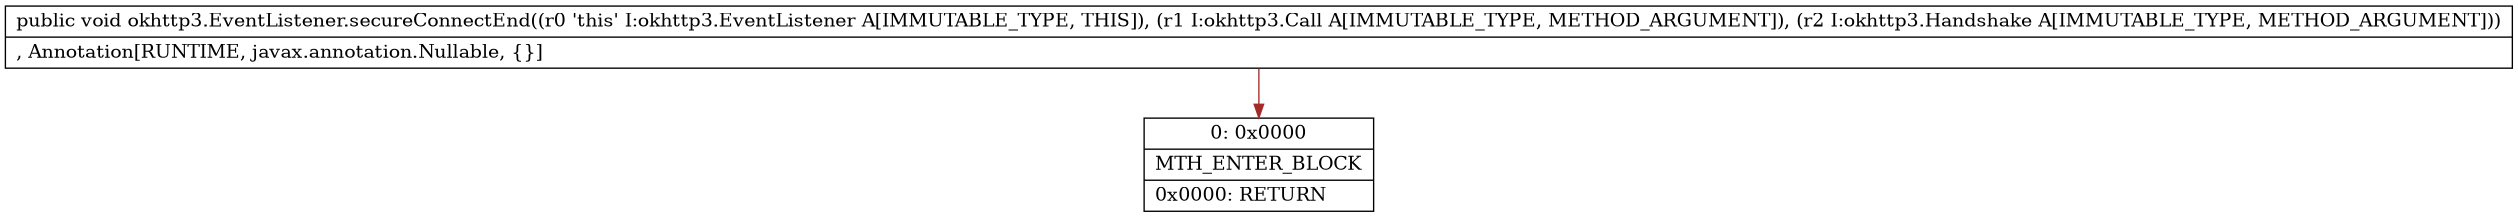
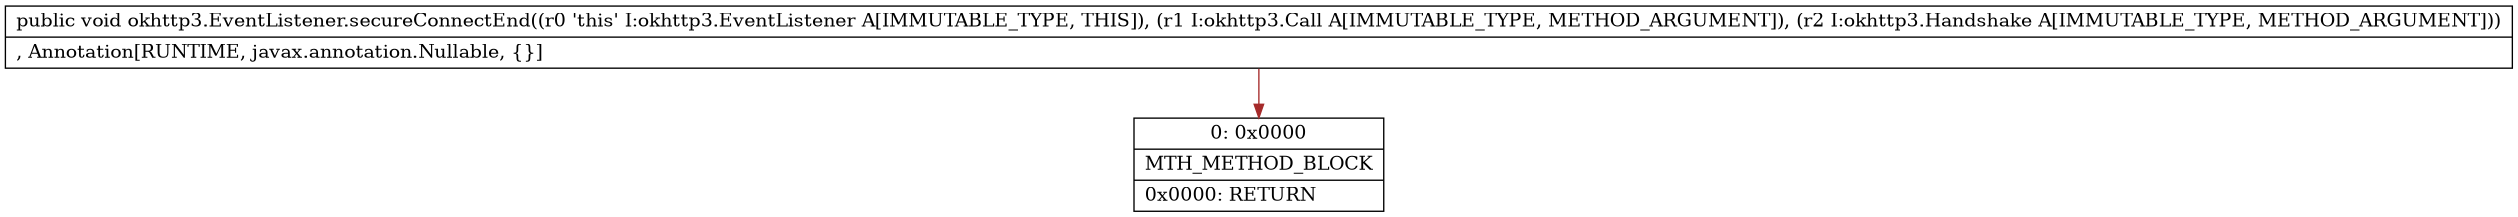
(1259, 164) -> (1259, 164)
